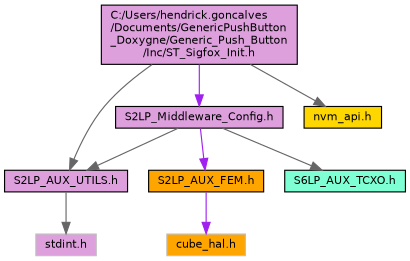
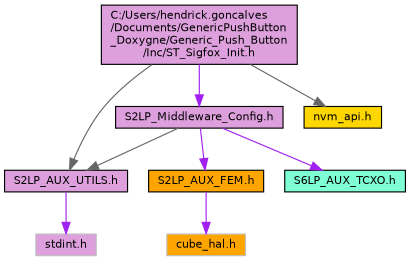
(267, 147) -> (267, 147)
(66, 207) -> (66, 207)
